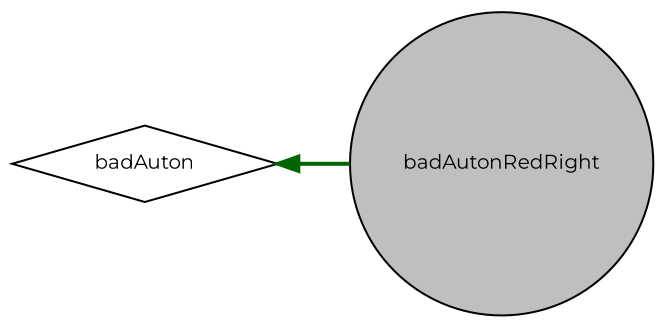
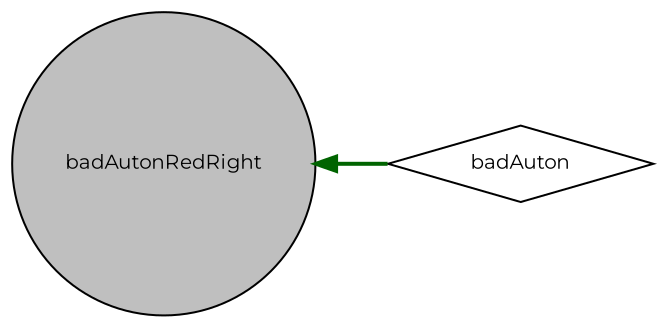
(324, 164) -> (362, 164)
